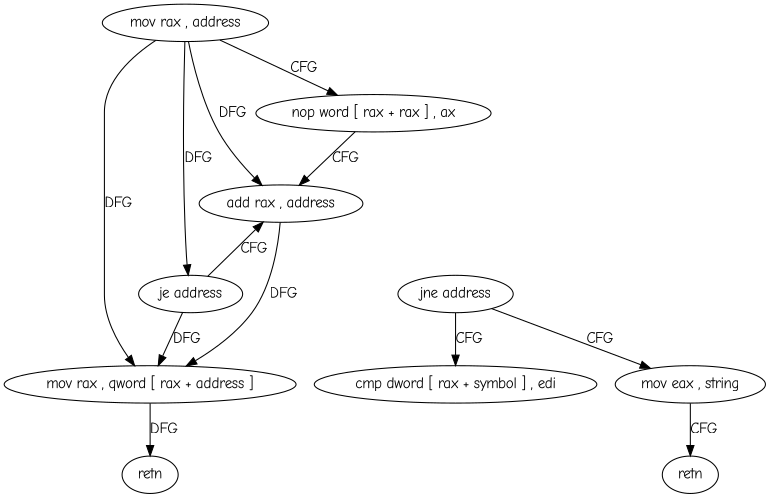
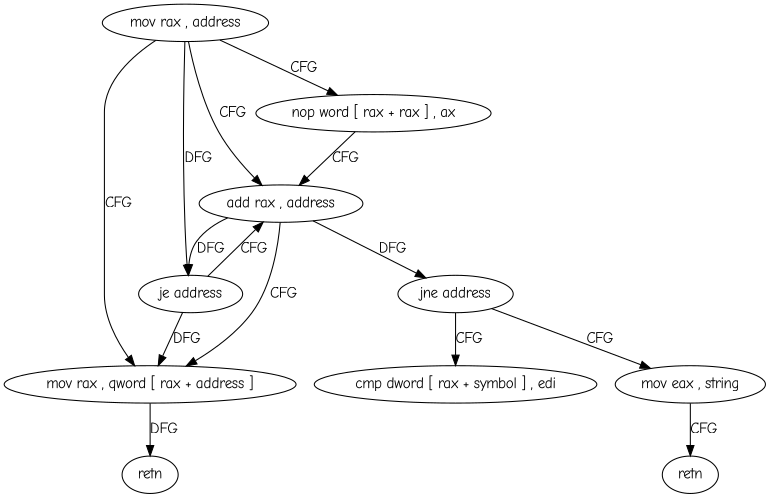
(233, 113) -> (233, 113)
(118, 204) -> (118, 204)
none -> (201, 236)
none -> (365, 247)
(284, 294) -> (284, 294)
